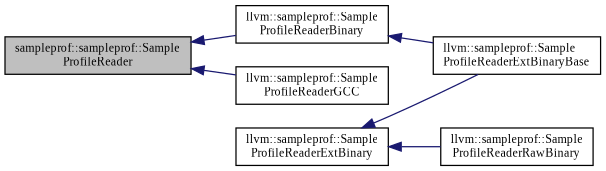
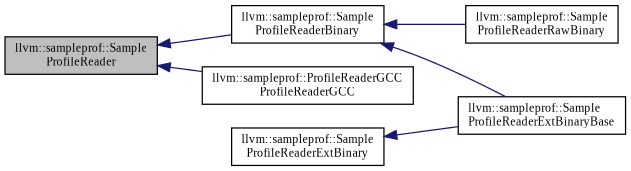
(98, 56) -> (81, 56)
(312, 86) -> (308, 86)
(421, 147) -> (431, 24)
